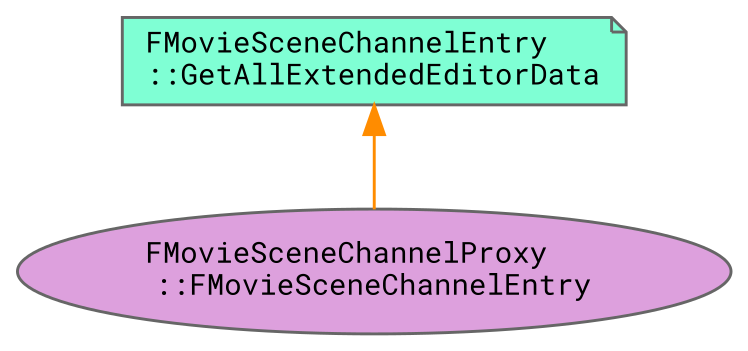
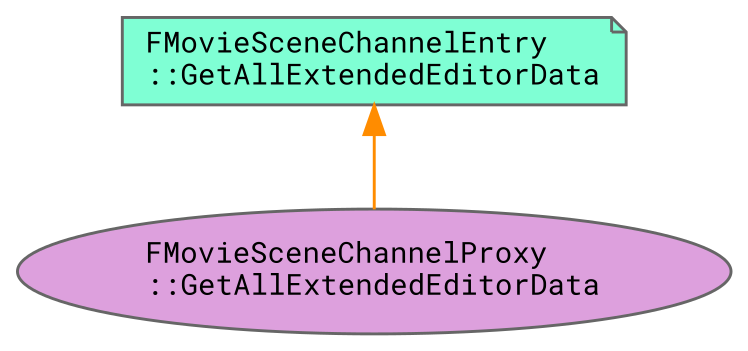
(374, 271) -> (374, 271)
